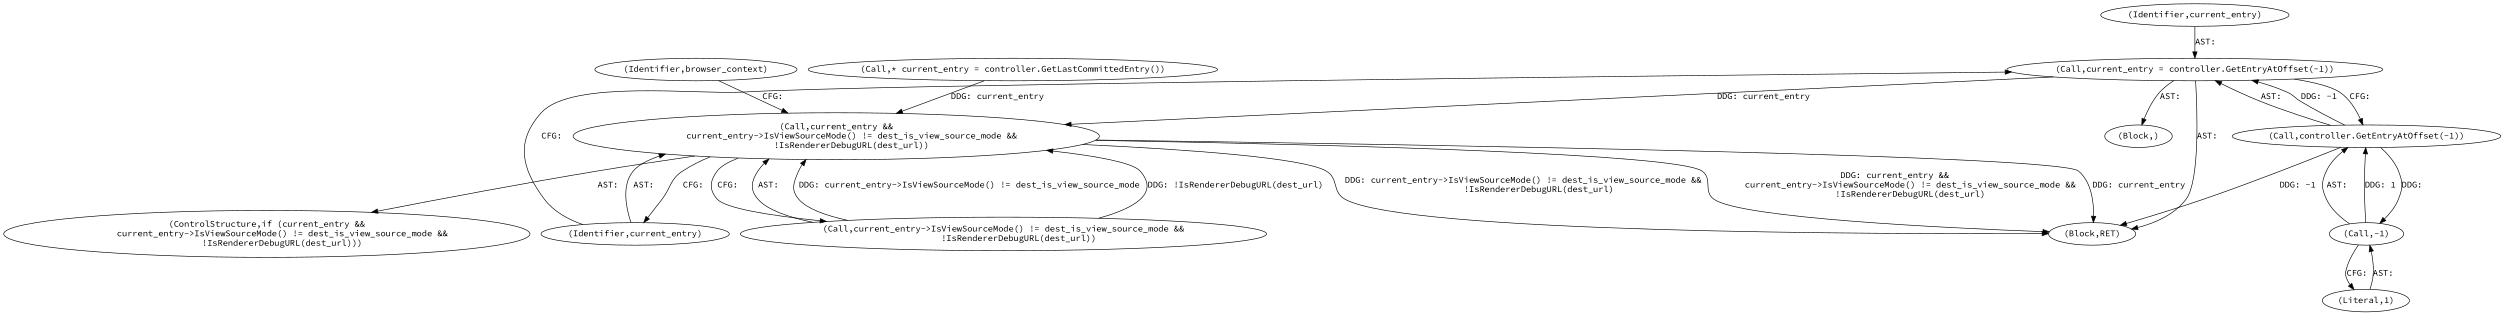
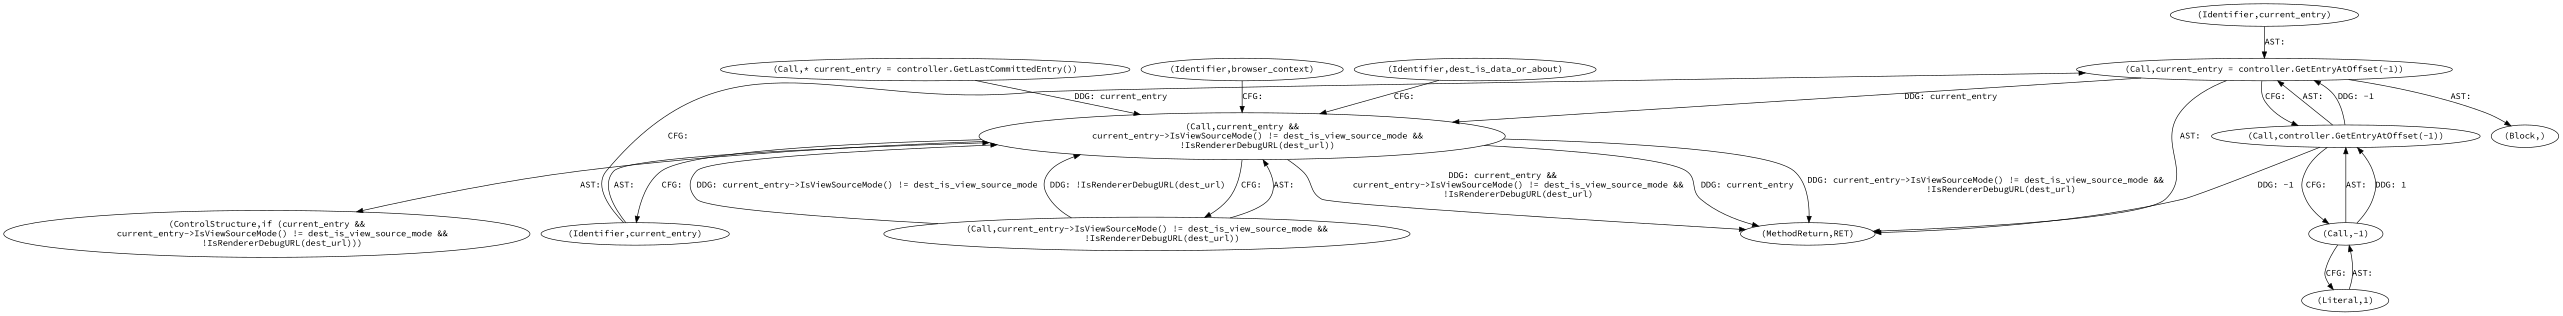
none -> (1475, 70)
(2415, 185) -> (2319, 185)
(2092, 234) -> (1808, 234)
